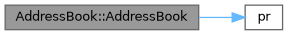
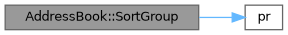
(102, 17) -> (102, 17)
